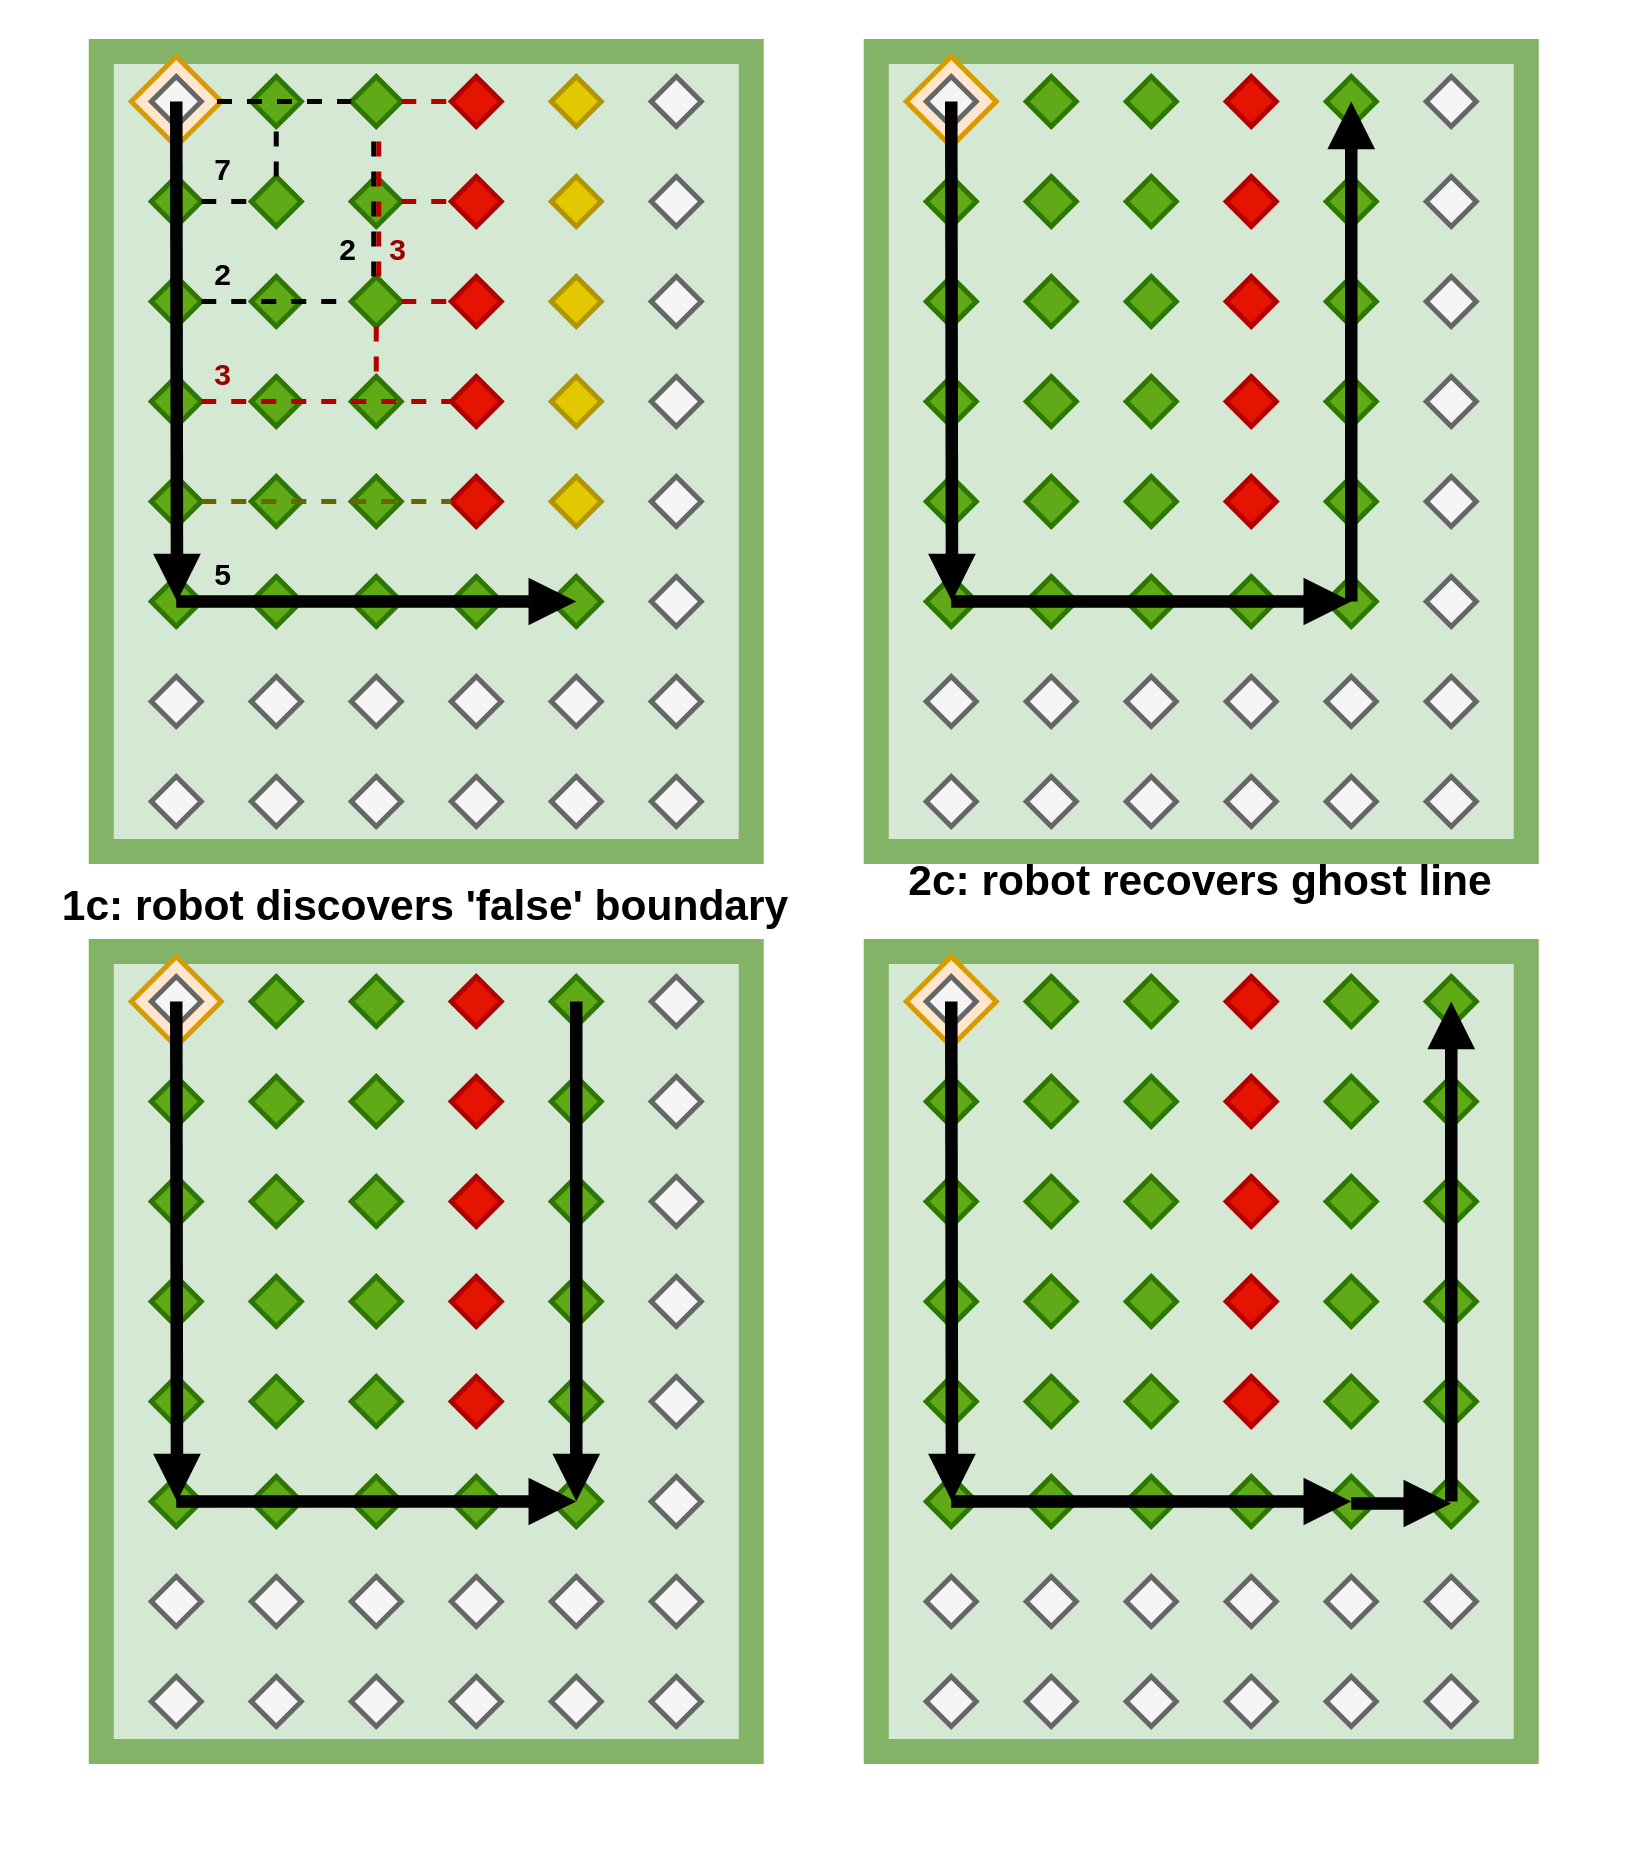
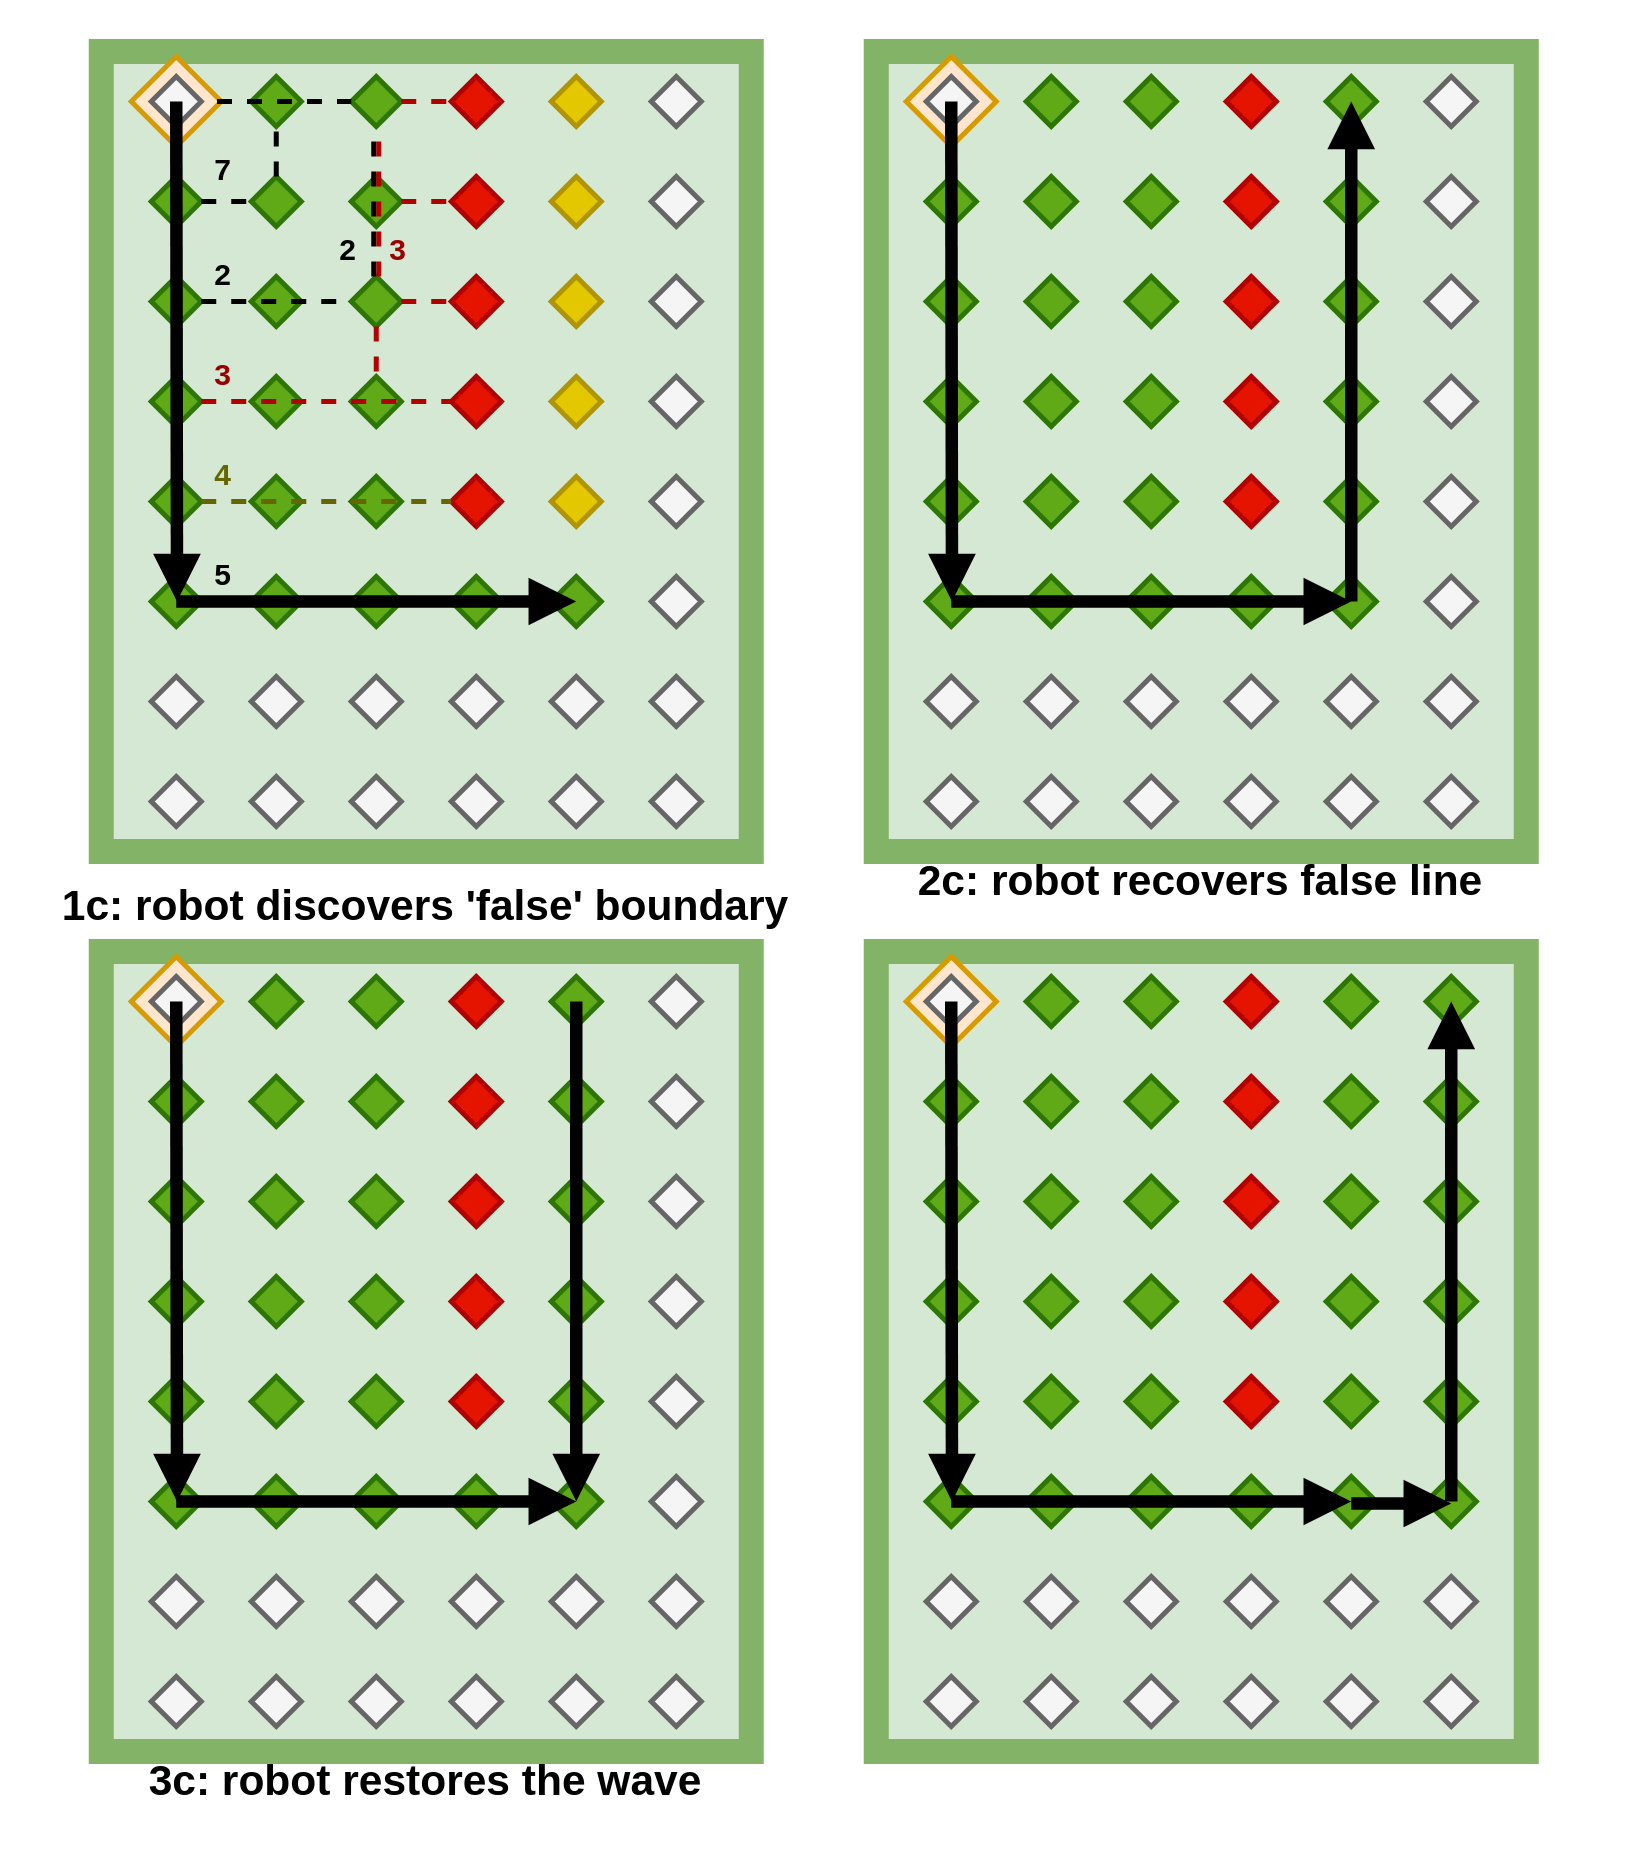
none -> (224, 476)
(1201, 884) -> (1201, 884)
none -> (426, 1784)
